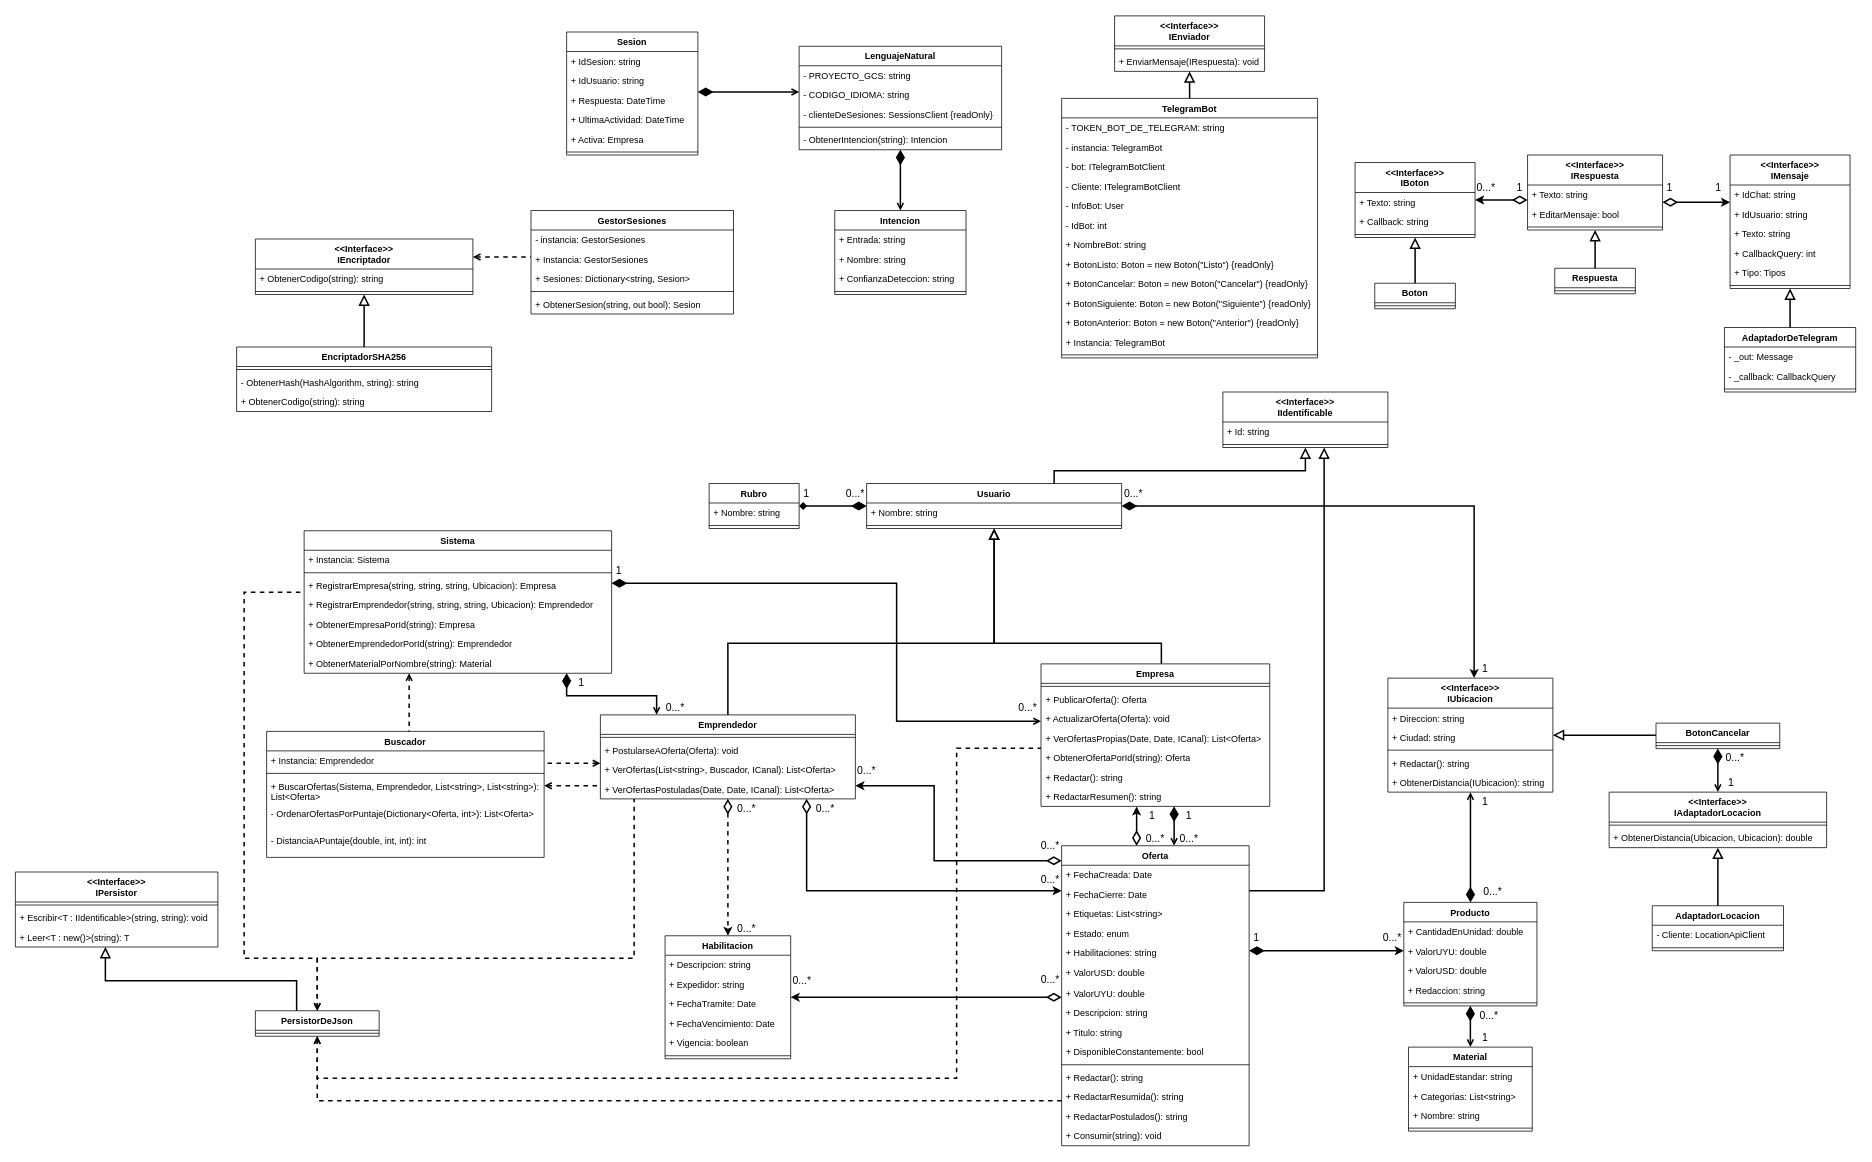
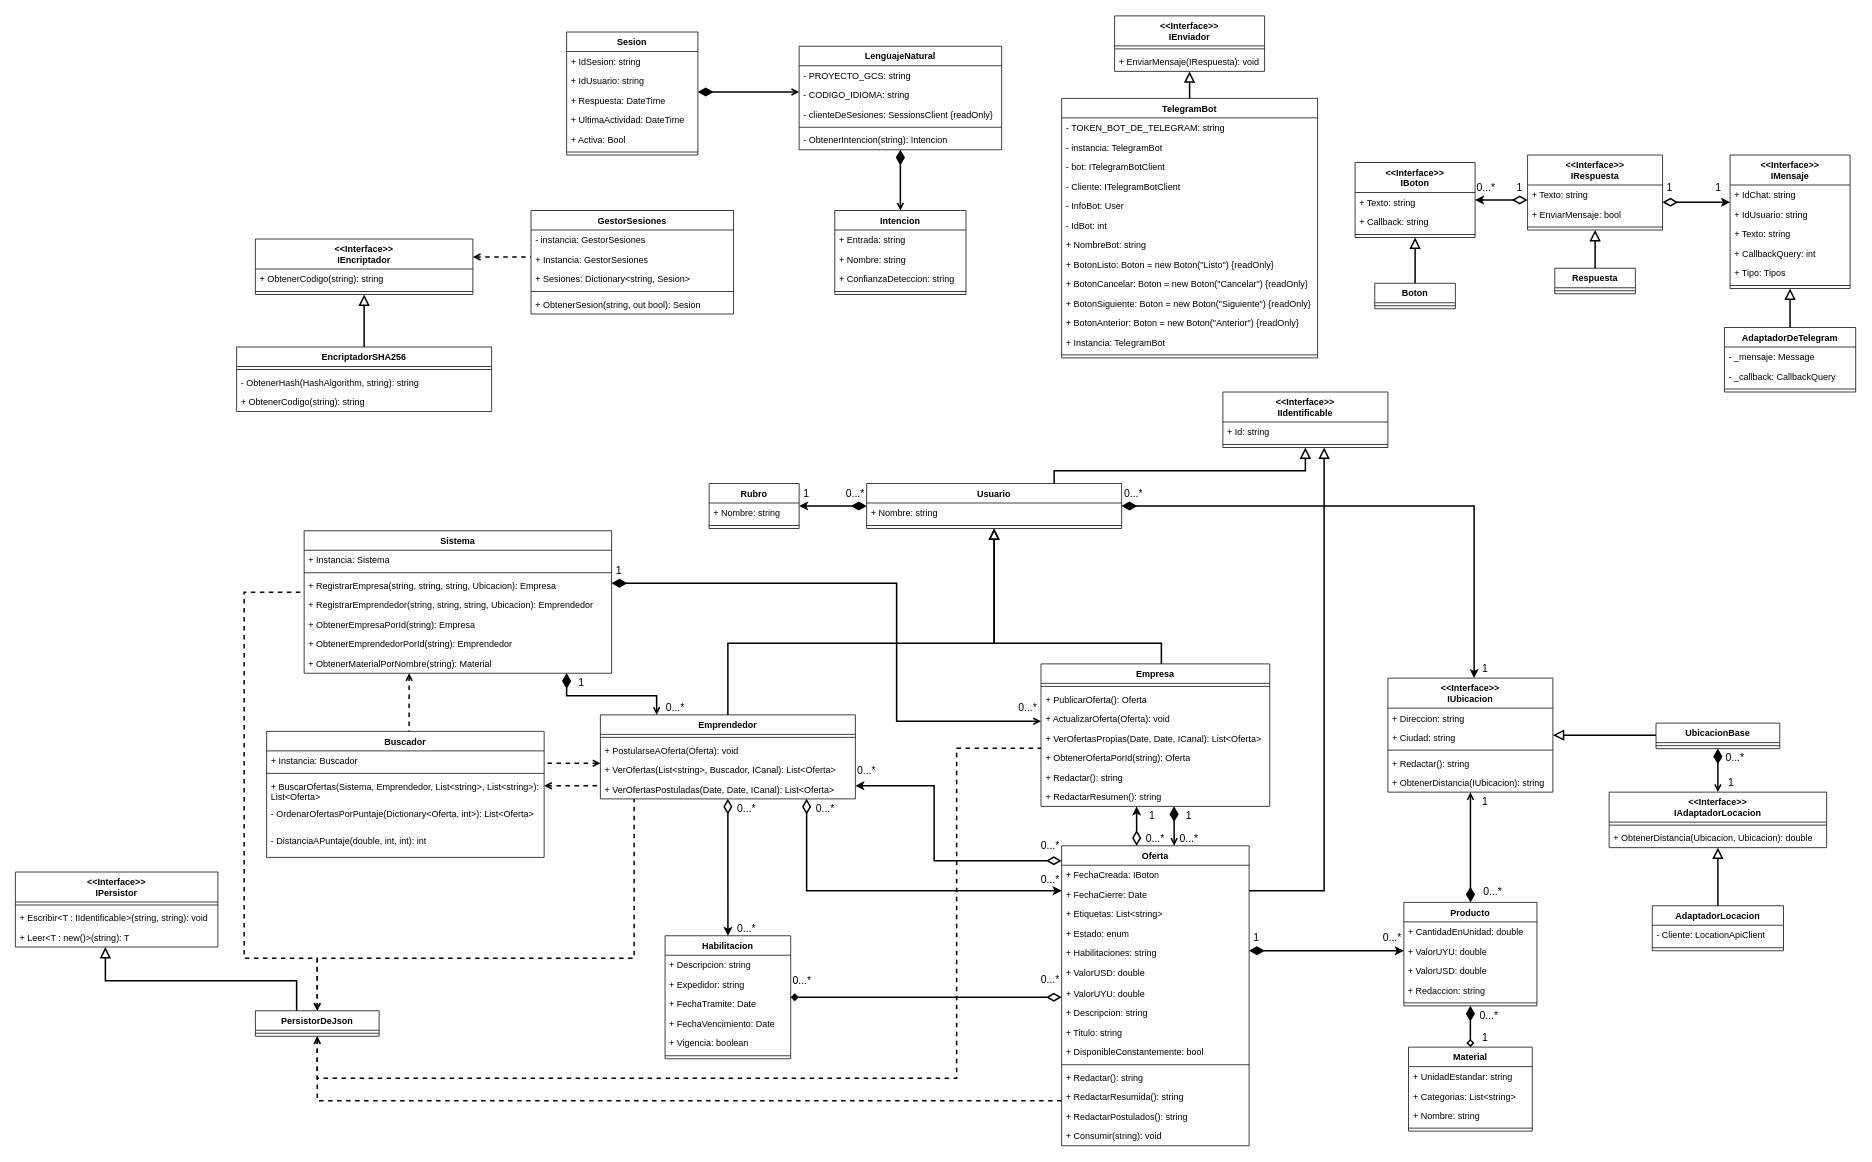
(609, 140) -> (600, 140)
(1579, 215) -> (1579, 215)
(1763, 357) -> (1773, 357)
(807, 506) -> (807, 506)
(1718, 733) -> (1718, 733)
(327, 761) -> (319, 761)
(728, 873) -> (728, 873)
(1110, 876) -> (1116, 876)
(799, 997) -> (799, 997)
(1470, 1041) -> (1470, 1038)
